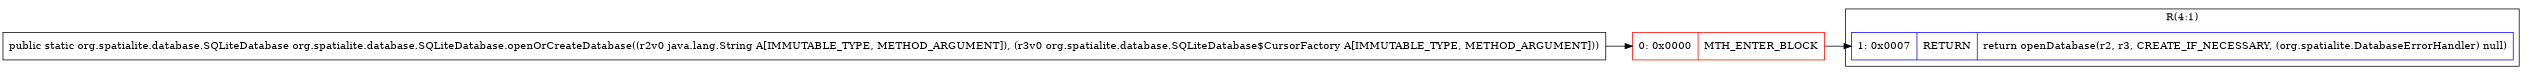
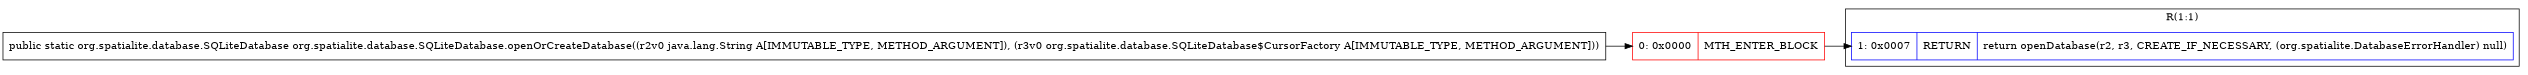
(2182, 17) -> (2182, 17)
